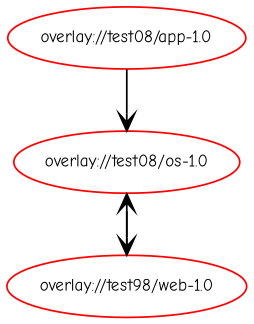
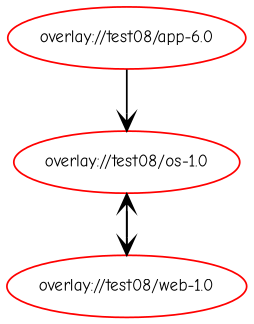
(127, 38) -> (127, 38)
(127, 286) -> (127, 286)
